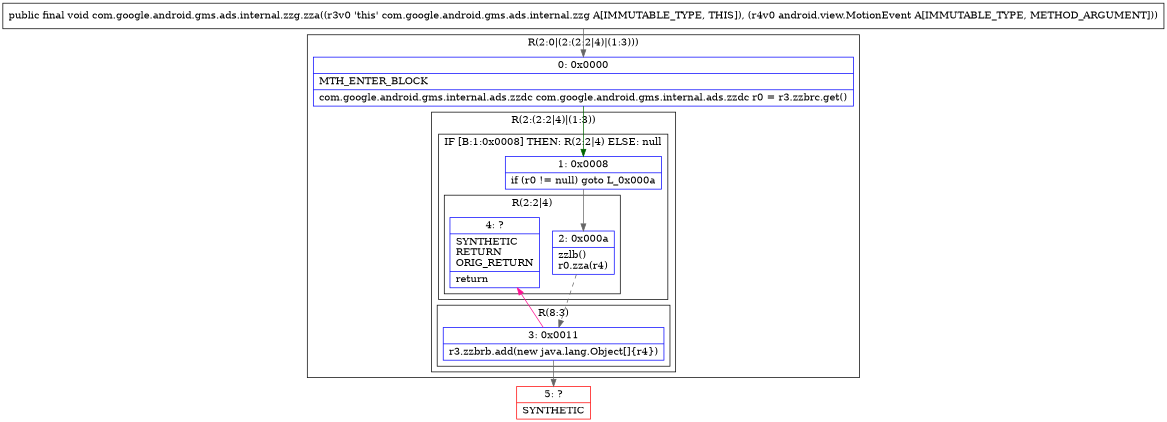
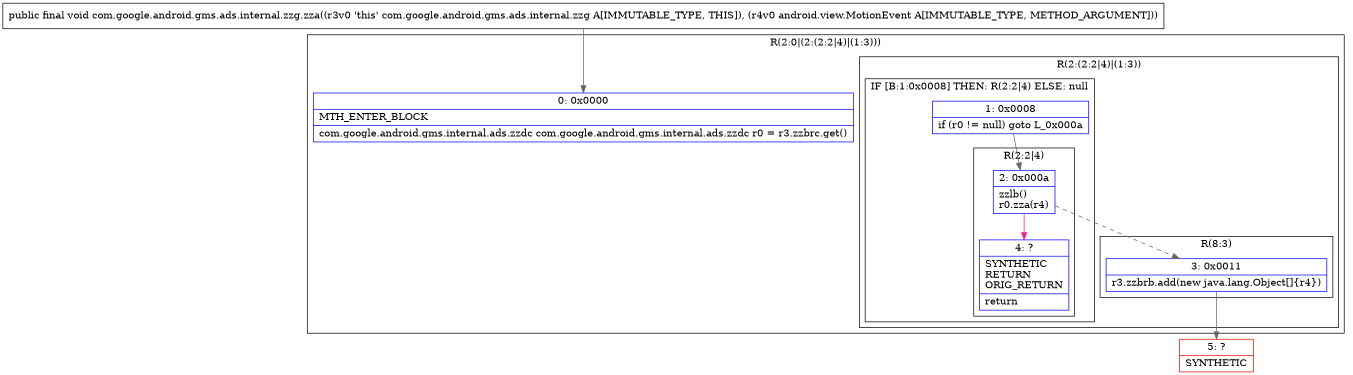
(583, 128) -> none
(532, 311) -> (1024, 223)
